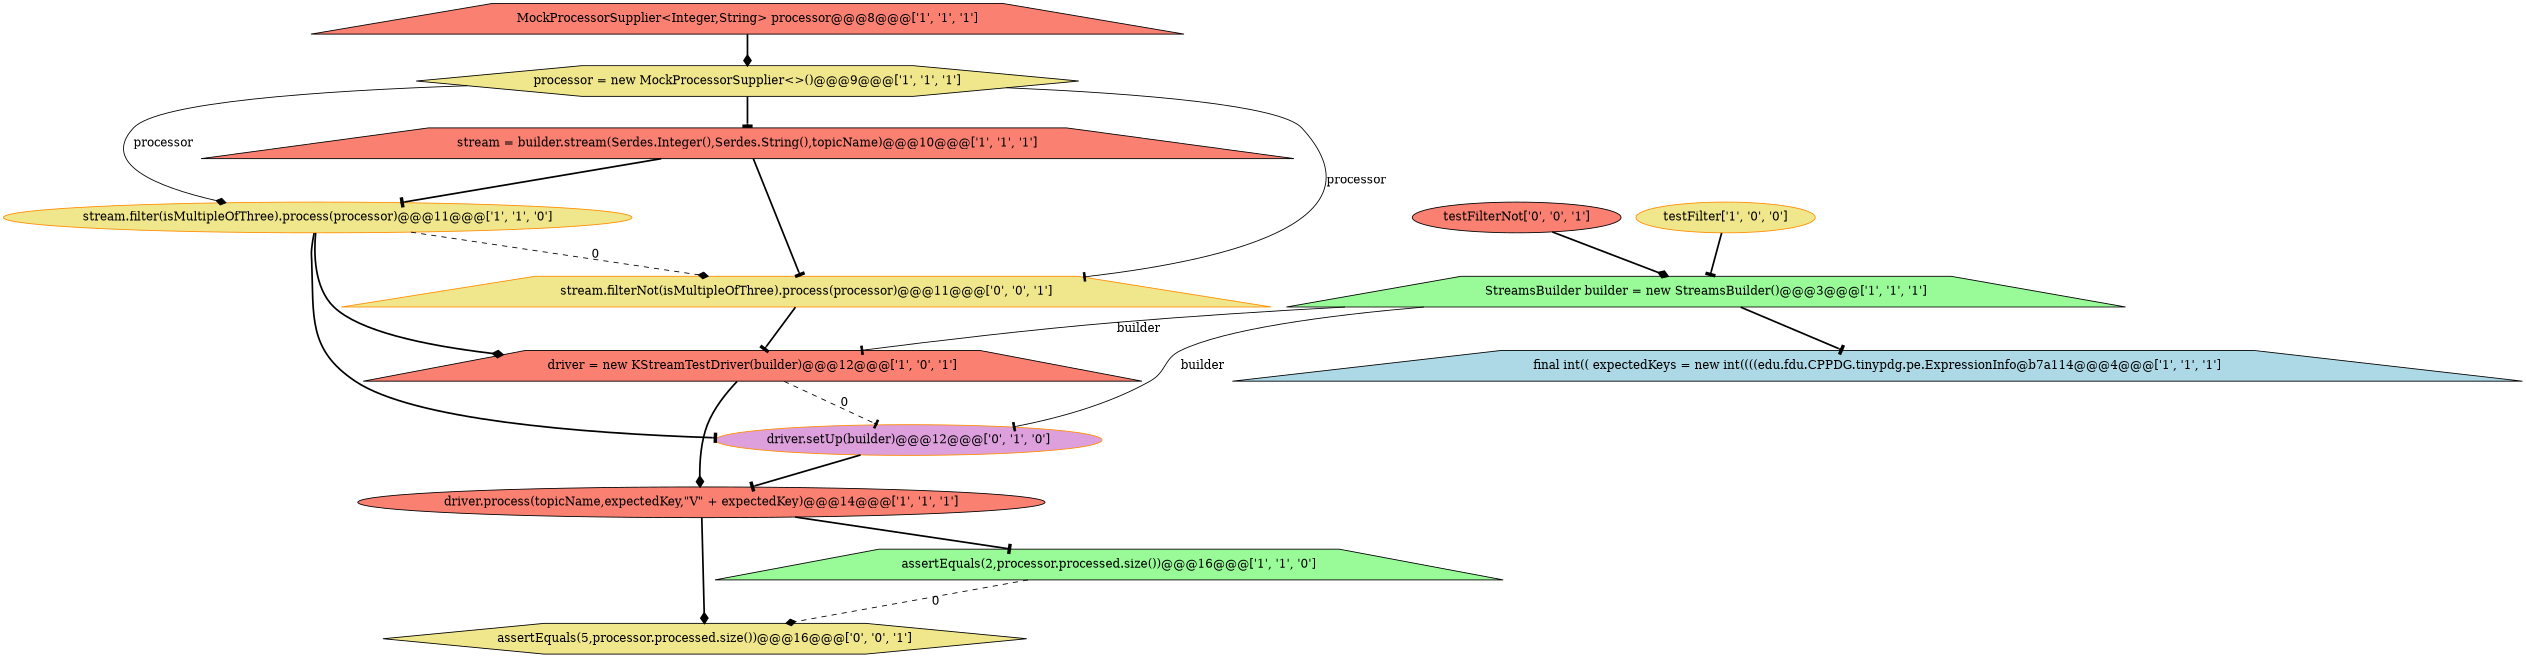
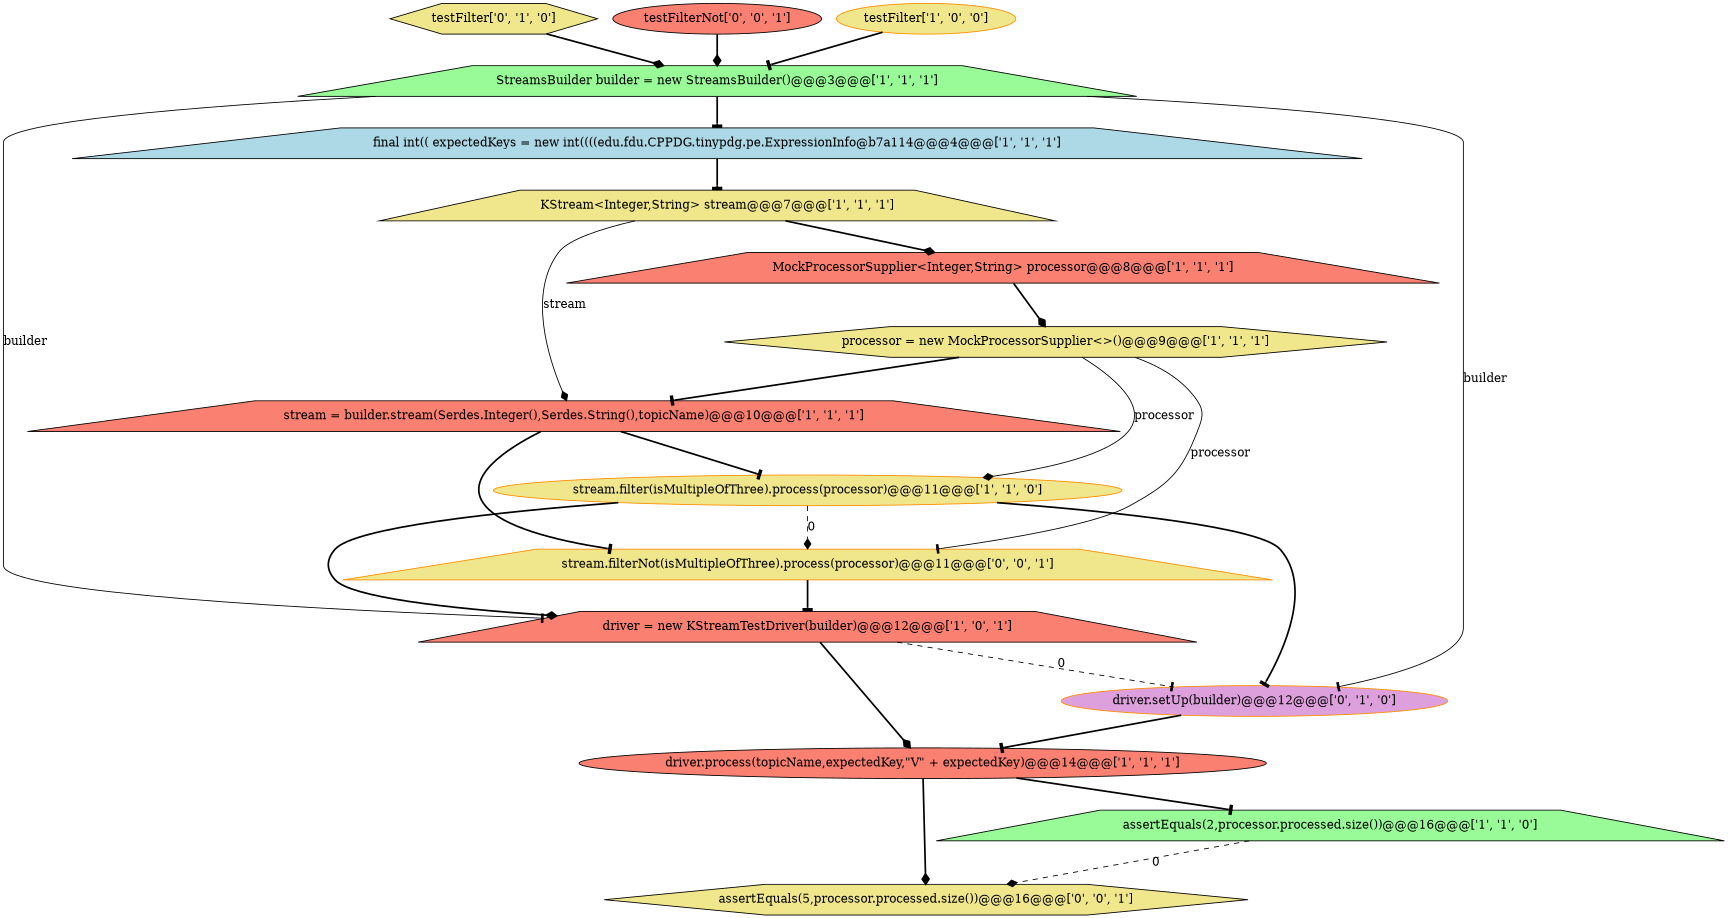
none -> (494, 19)
none -> (717, 206)
